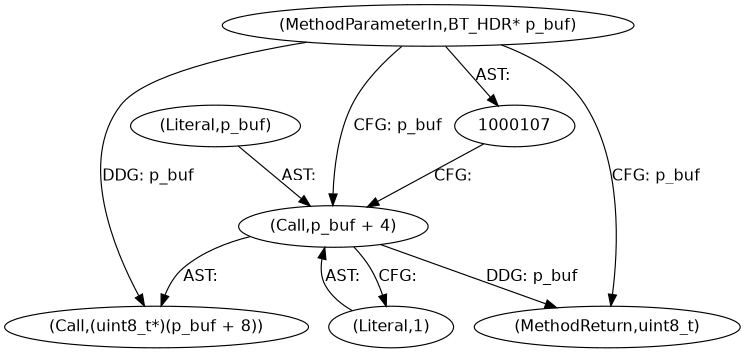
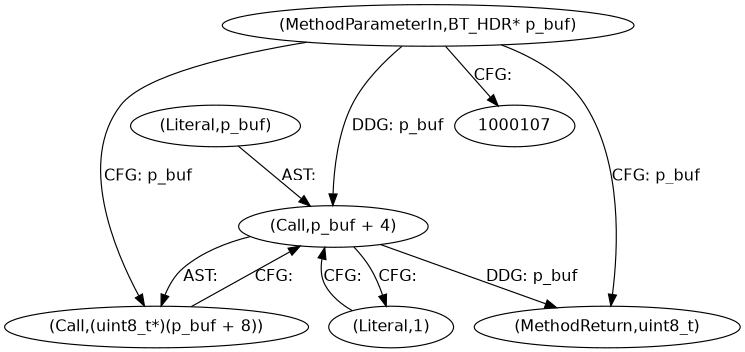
(496, 76) -> (496, 76)
(398, 126) -> (398, 126)
(431, 173) -> (240, 279)
(148, 176) -> (148, 176)
(346, 277) -> (346, 277)
